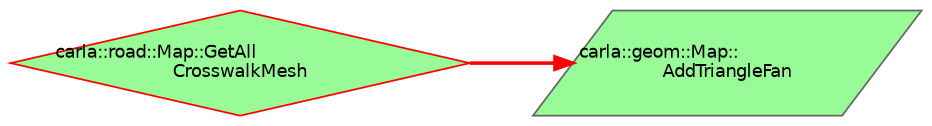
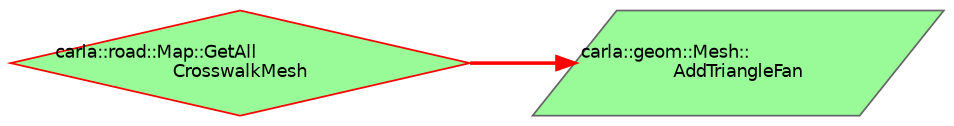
(727, 63) -> (738, 63)
